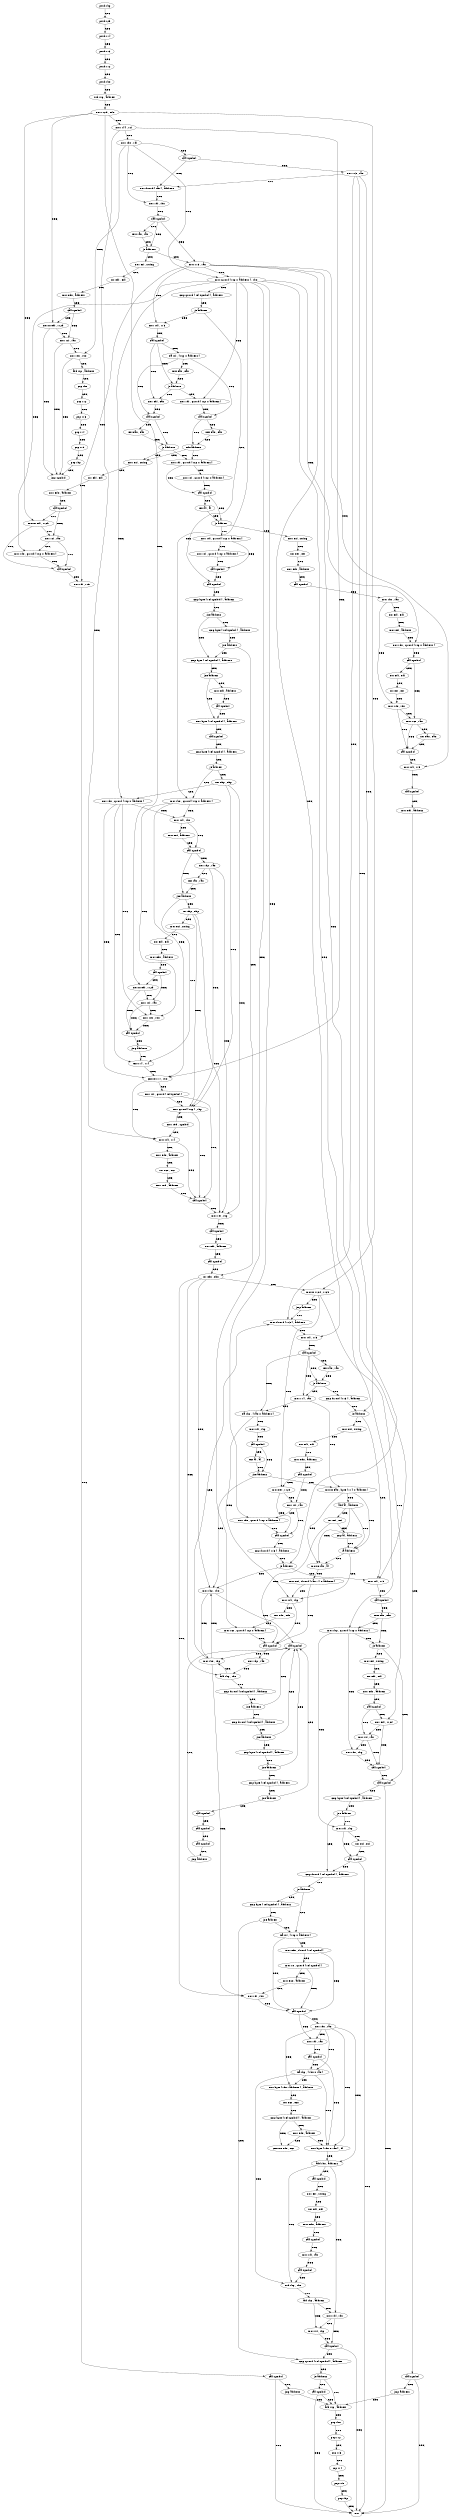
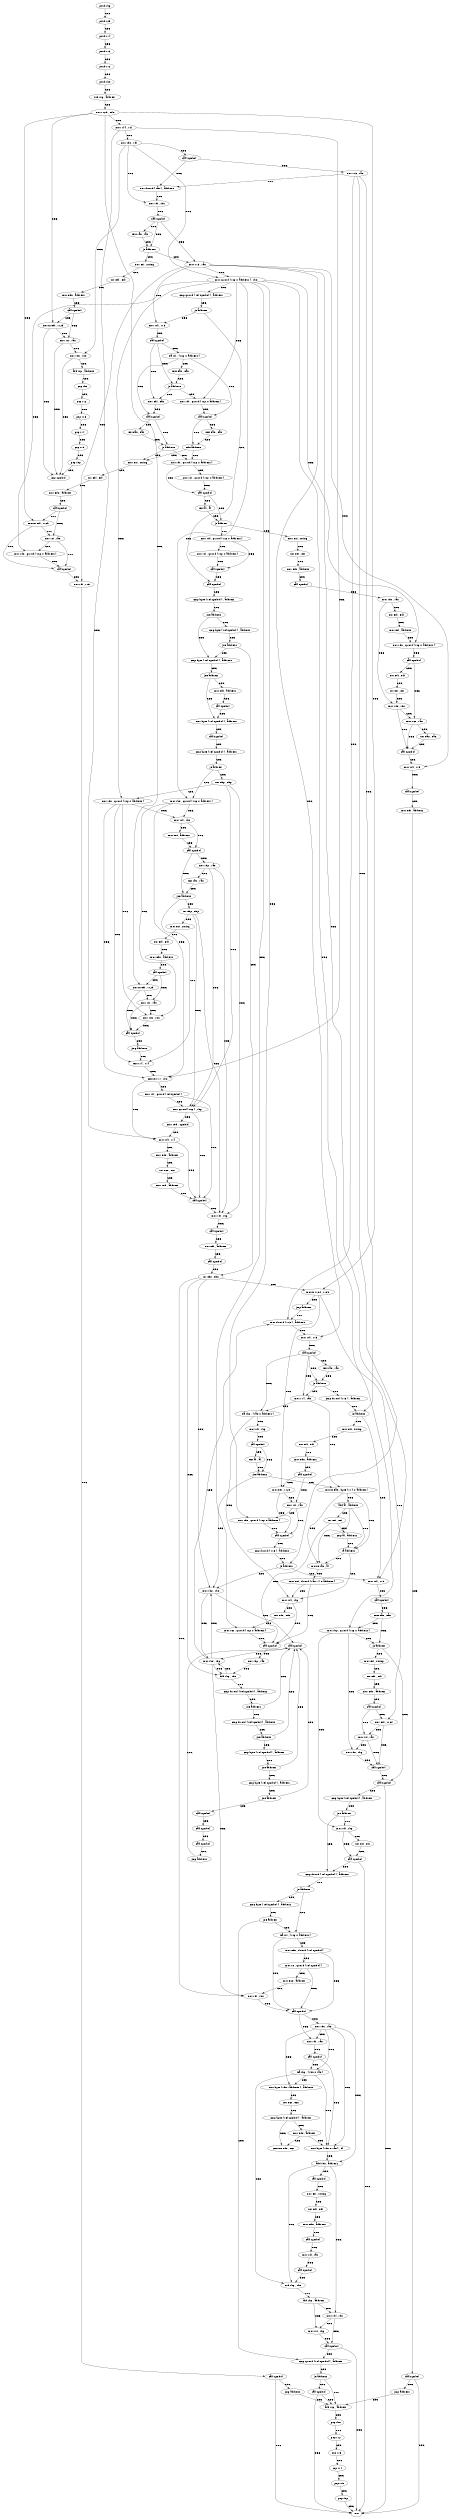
(177, 1117) -> (185, 1117)
none -> (216, 1669)
